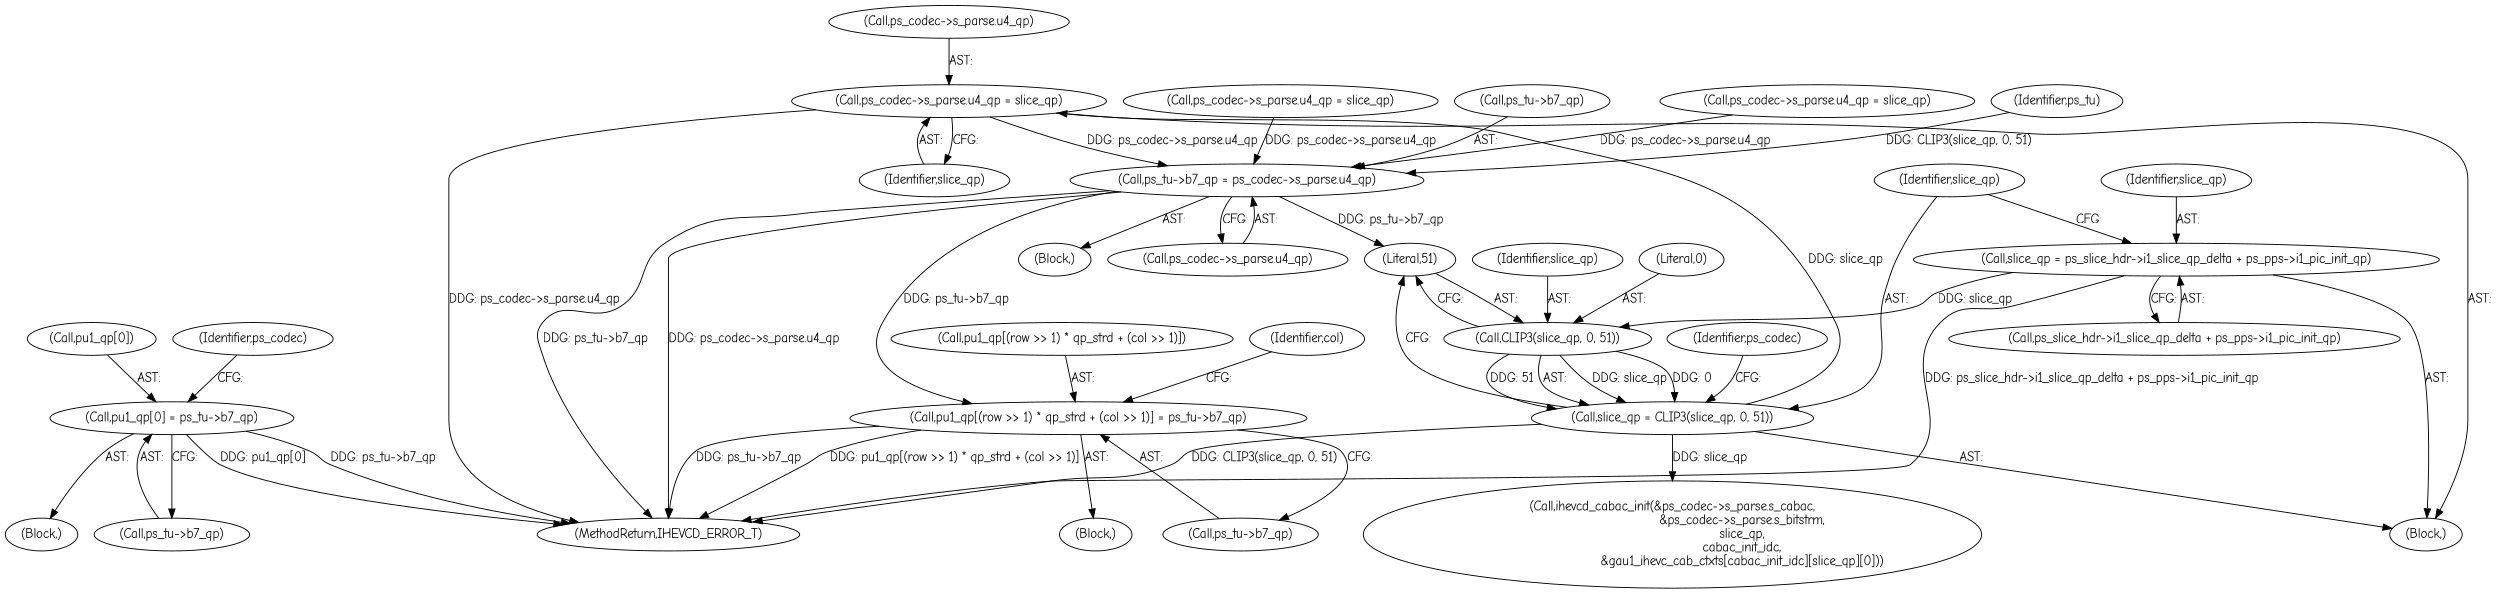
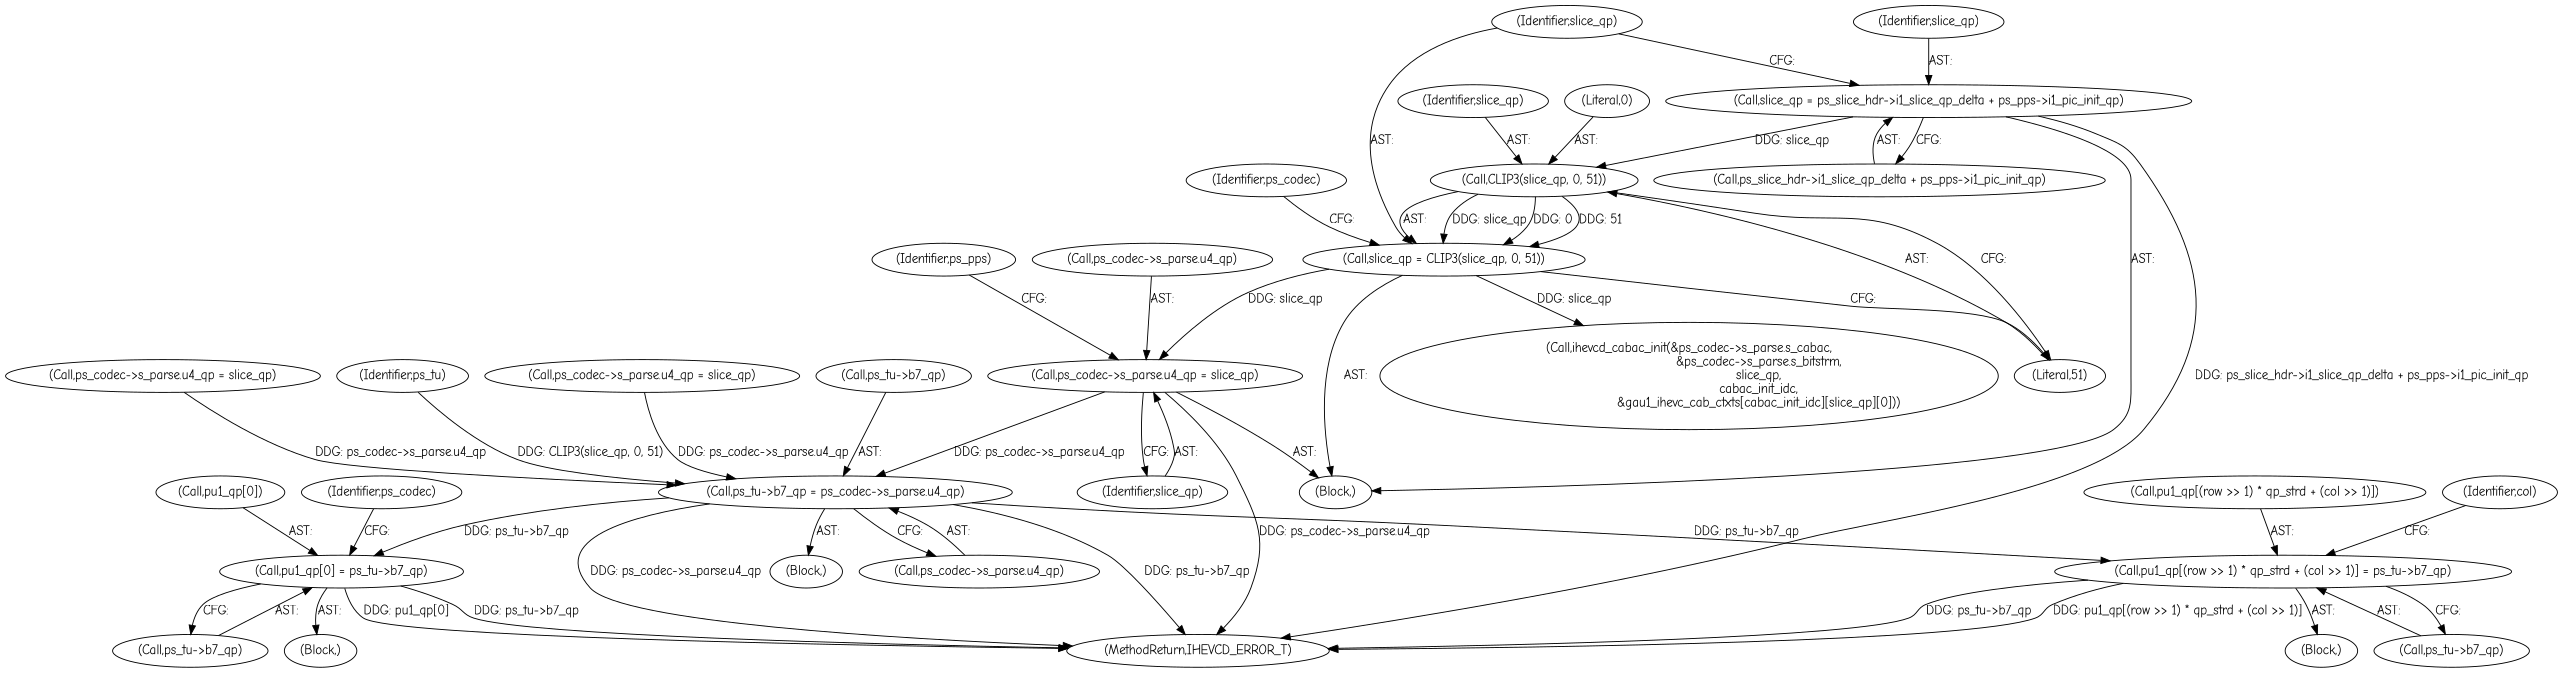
(1327, 219) -> (523, 514)
none -> (944, 260)
(1172, 464) -> none
